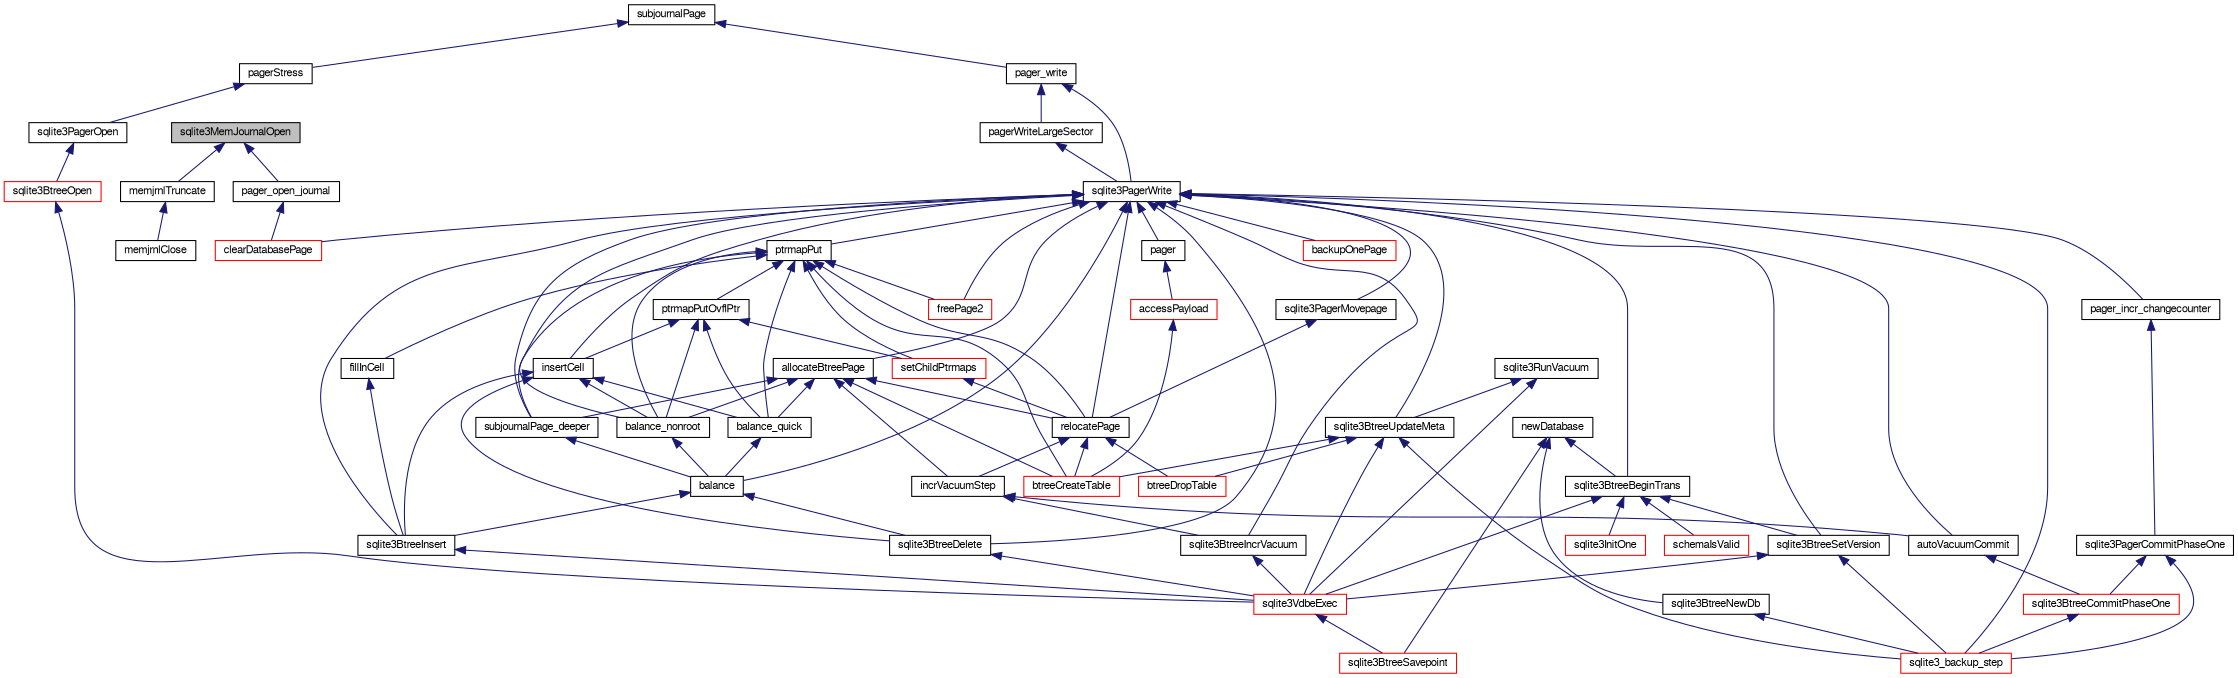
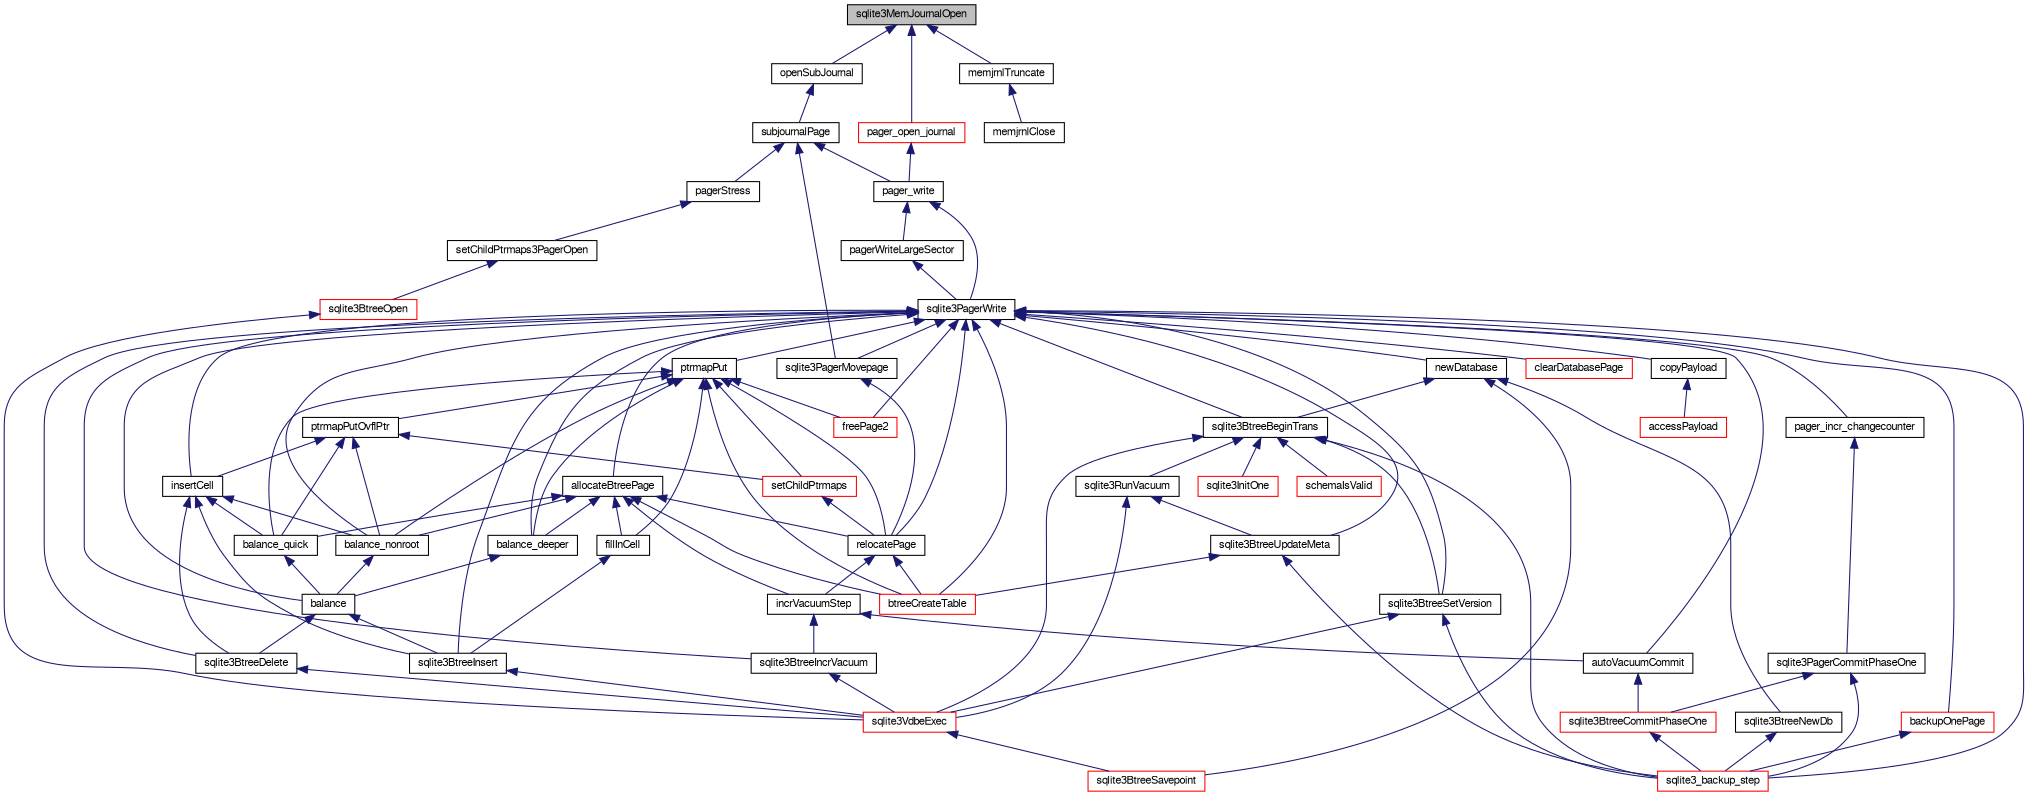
none -> (817, 74)
(78, 133) -> (522, 251)
(286, 192) -> (912, 133)
(276, 226) -> (910, 168)
(1163, 251) -> (1689, 368)
none -> (817, 256)
none -> (1256, 339)
(1152, 415) -> (1006, 471)
(537, 427) -> (533, 545)
none -> (1191, 459)
(1182, 486) -> none
none -> (619, 521)
(1337, 523) -> none
none -> (1528, 589)
none -> (1810, 757)
